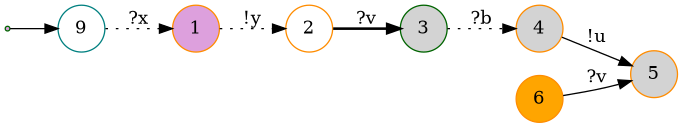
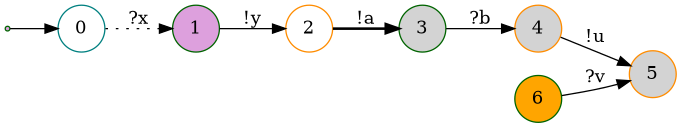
(366, 19) -> (366, 19)
(81, 29) -> (81, 29)
(196, 29) -> (196, 29)
(246, 29) -> (246, 29)
(475, 29) -> (474, 29)
(540, 99) -> (538, 99)
